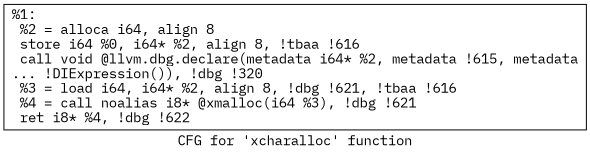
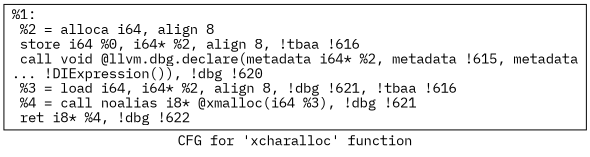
(137, 74) -> (137, 74)
